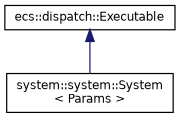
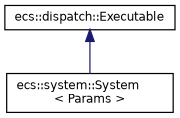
(90, 93) -> (90, 93)
